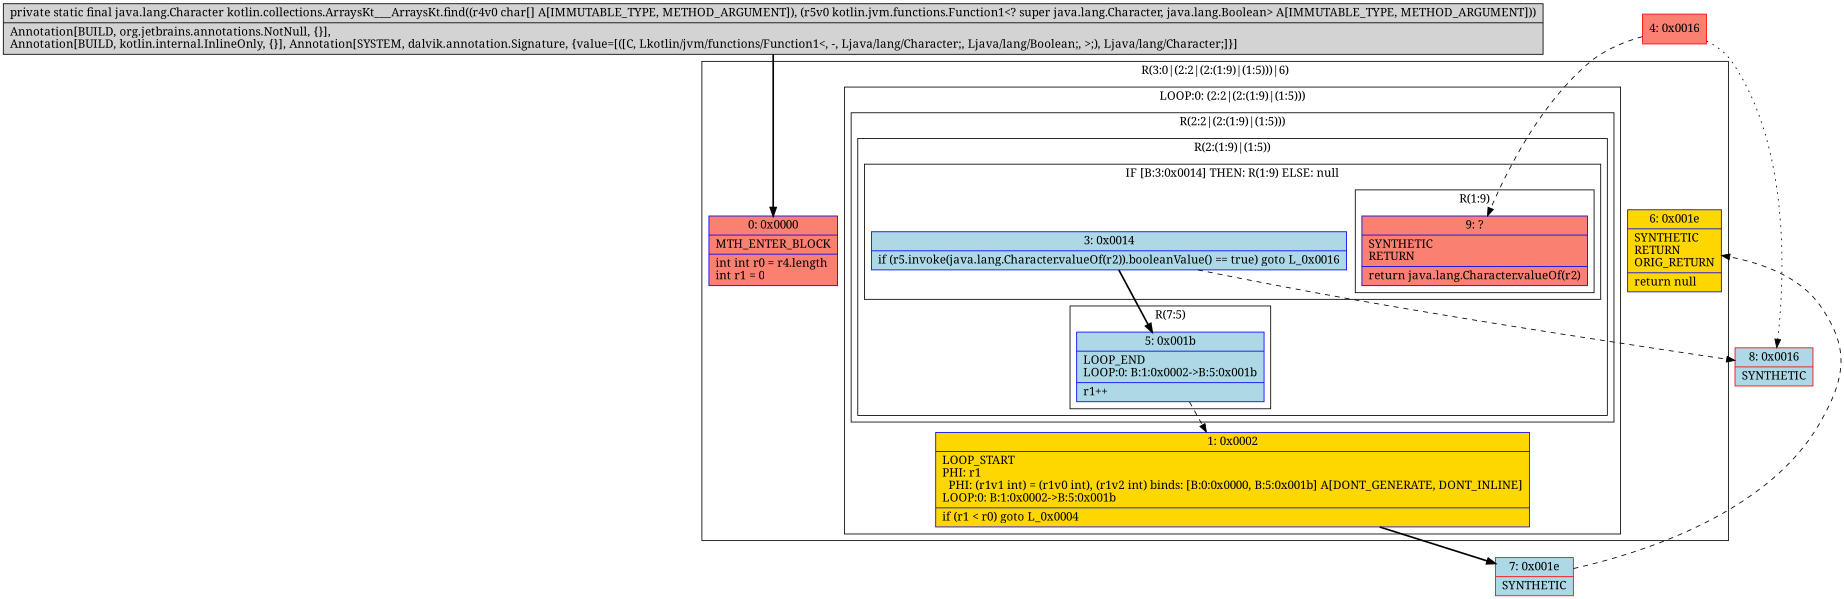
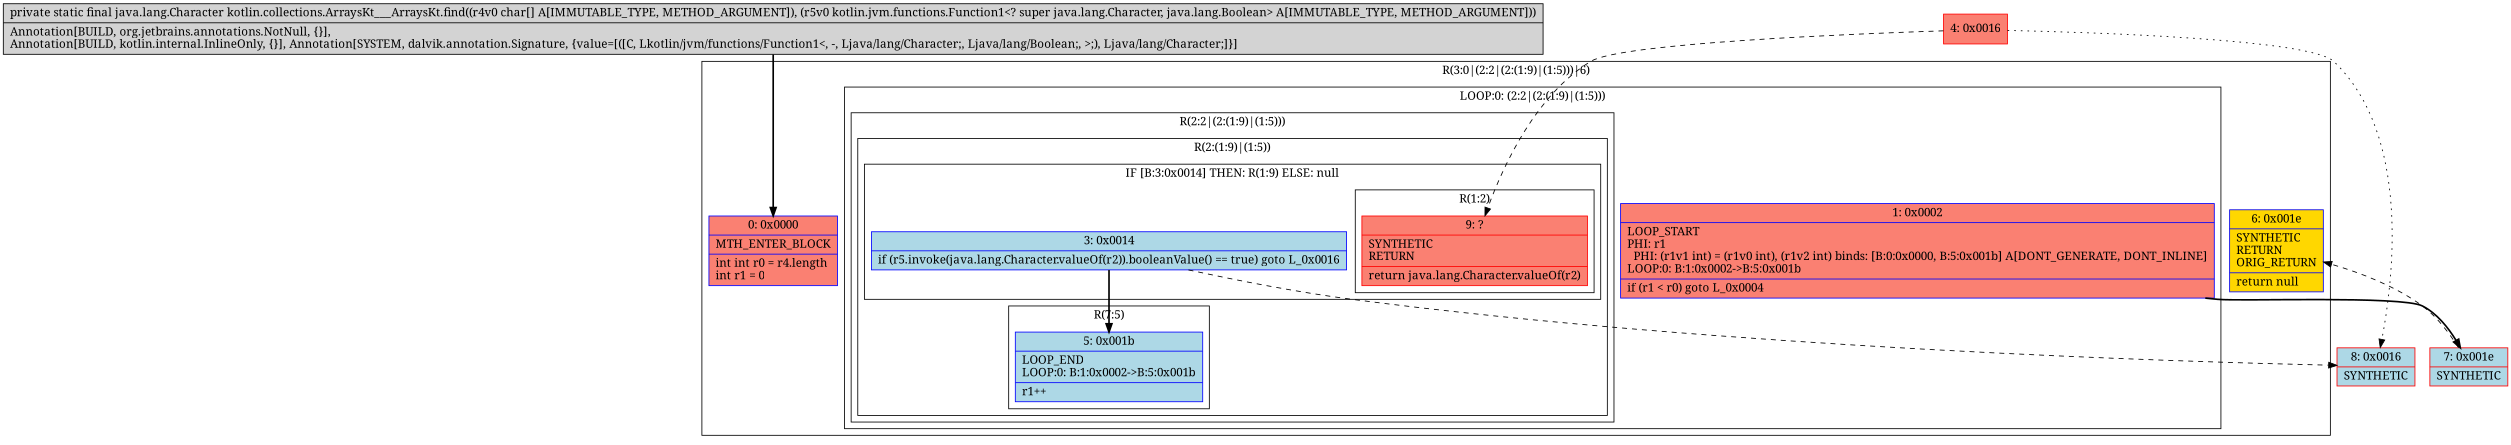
(1475, 199) -> (1475, 199)
(1475, 251) -> (1475, 251)
(1196, 413) -> none
(1233, 480) -> (1917, 251)
